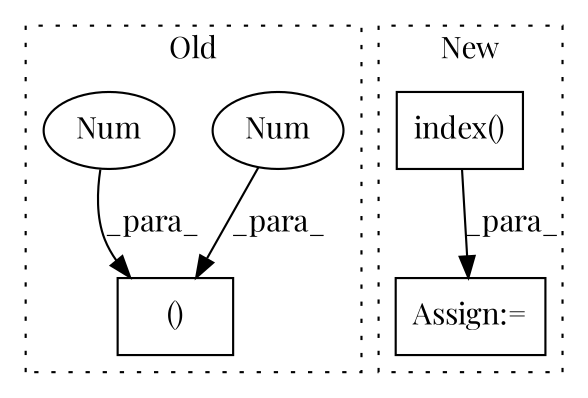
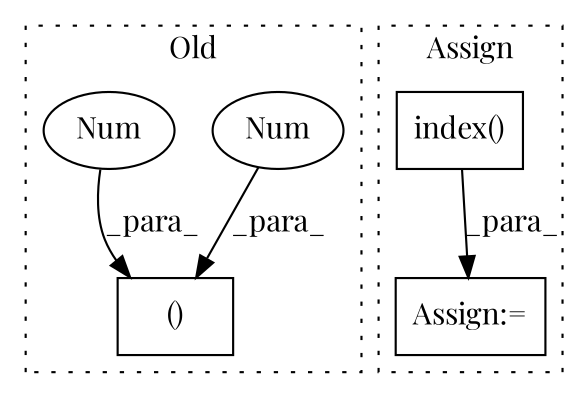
(471, 50) -> (471, 50)
